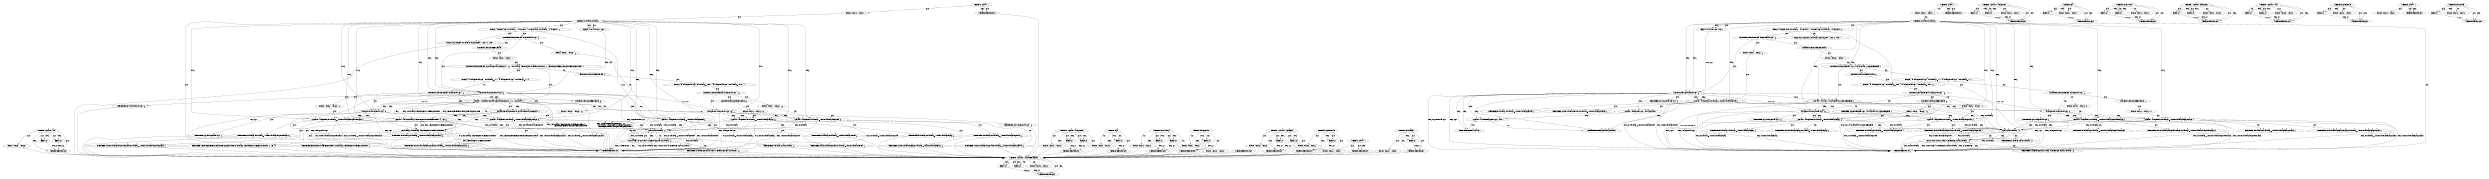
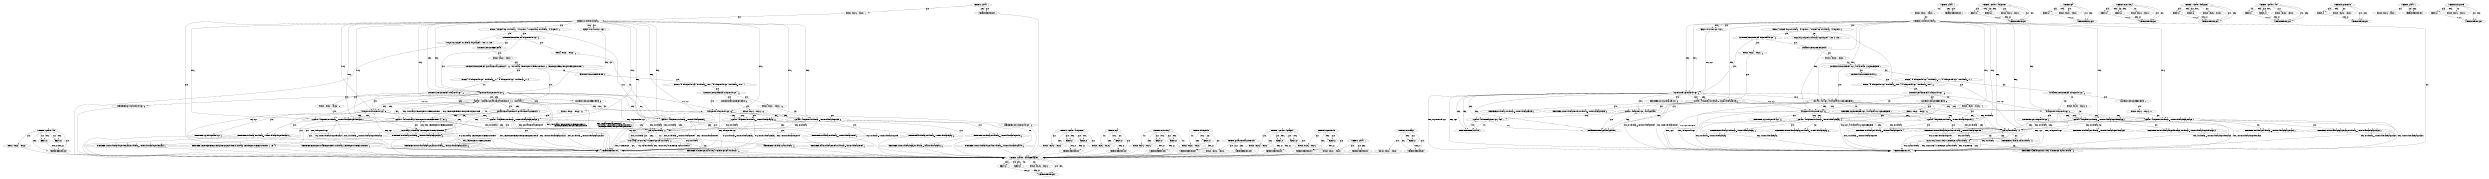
none -> (1731, 103)
none -> (1611, 117)
none -> (1620, 121)
none -> (1479, 125)
none -> (1241, 141)
